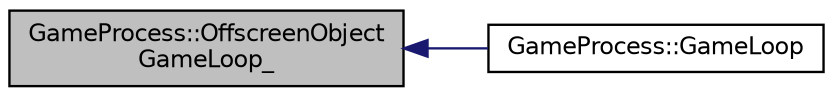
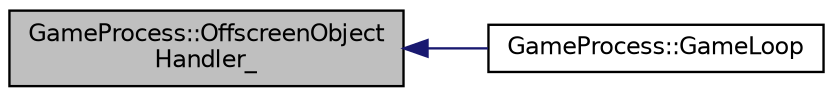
(206, 48) -> (206, 48)
